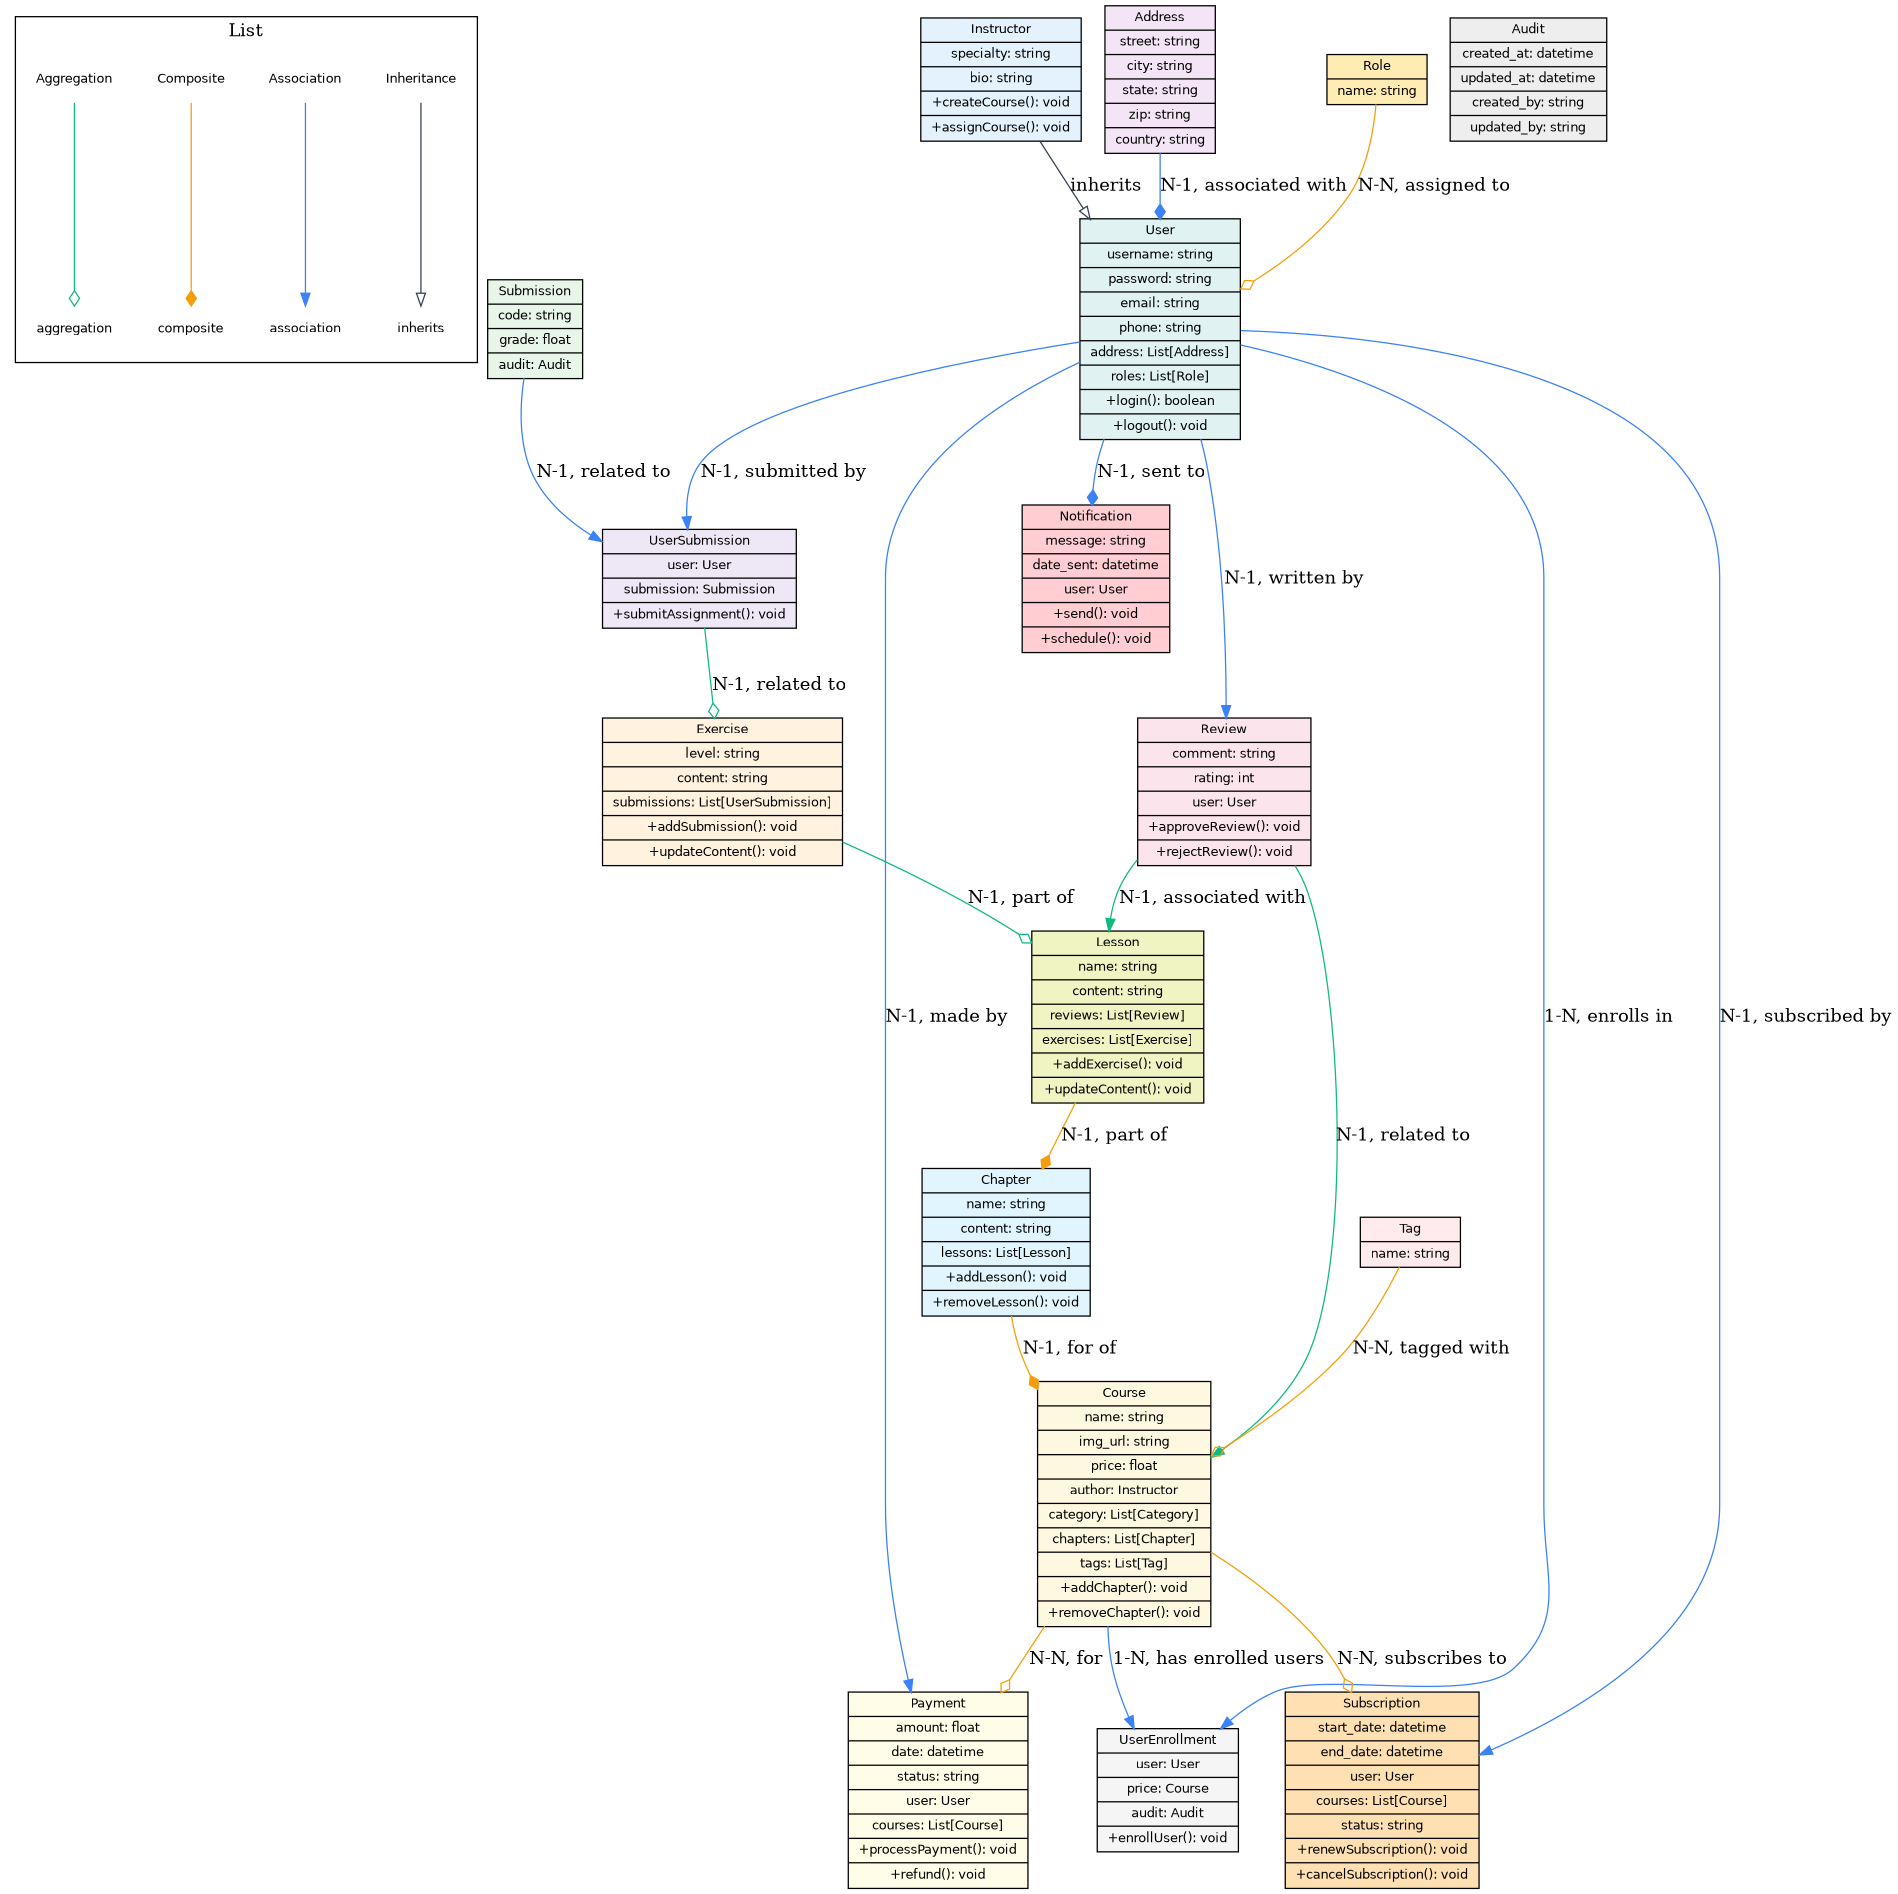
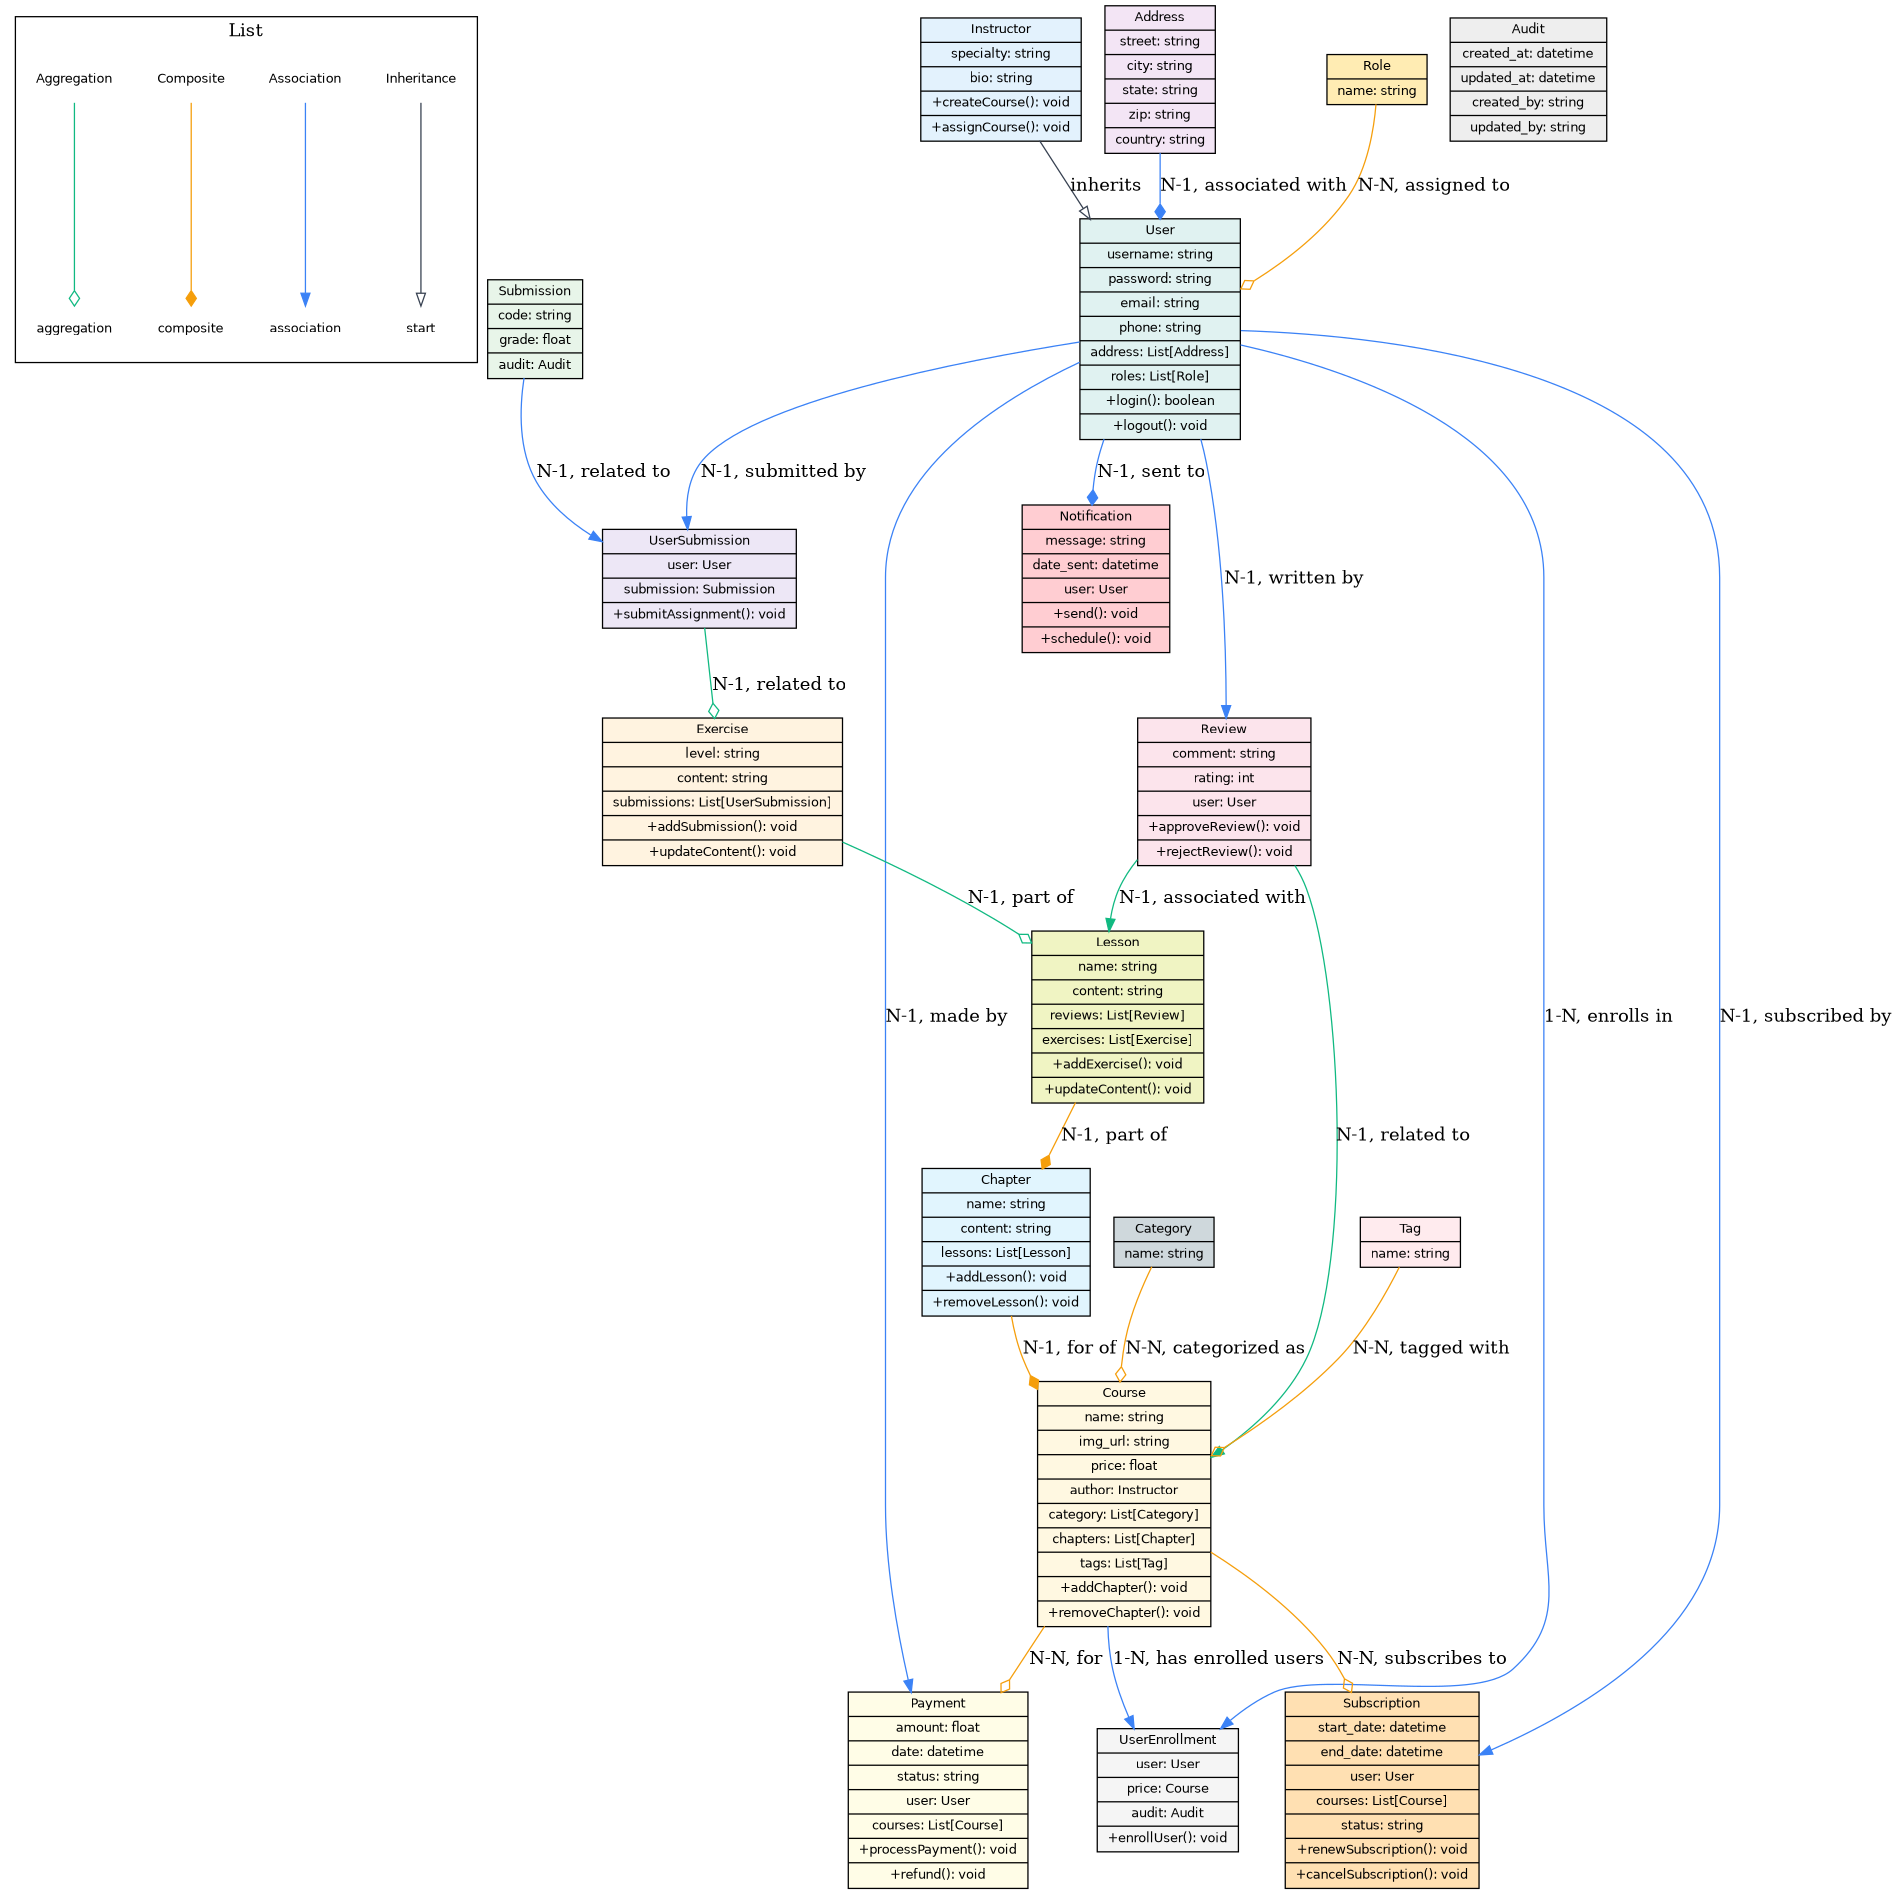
(421, 329) -> (421, 329)
none -> (1164, 1242)
